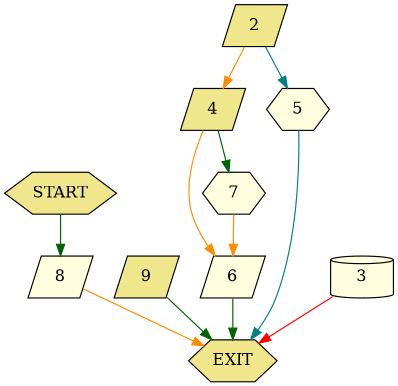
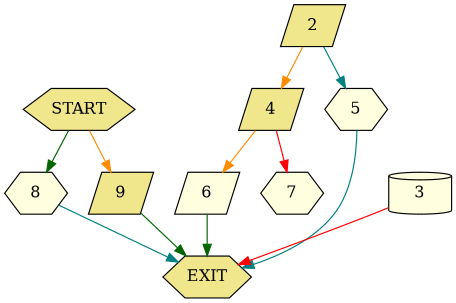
none -> (97, 146)
(222, 146) -> (280, 146)
(233, 229) -> none
(61, 277) -> (36, 193)
(138, 315) -> (113, 231)
